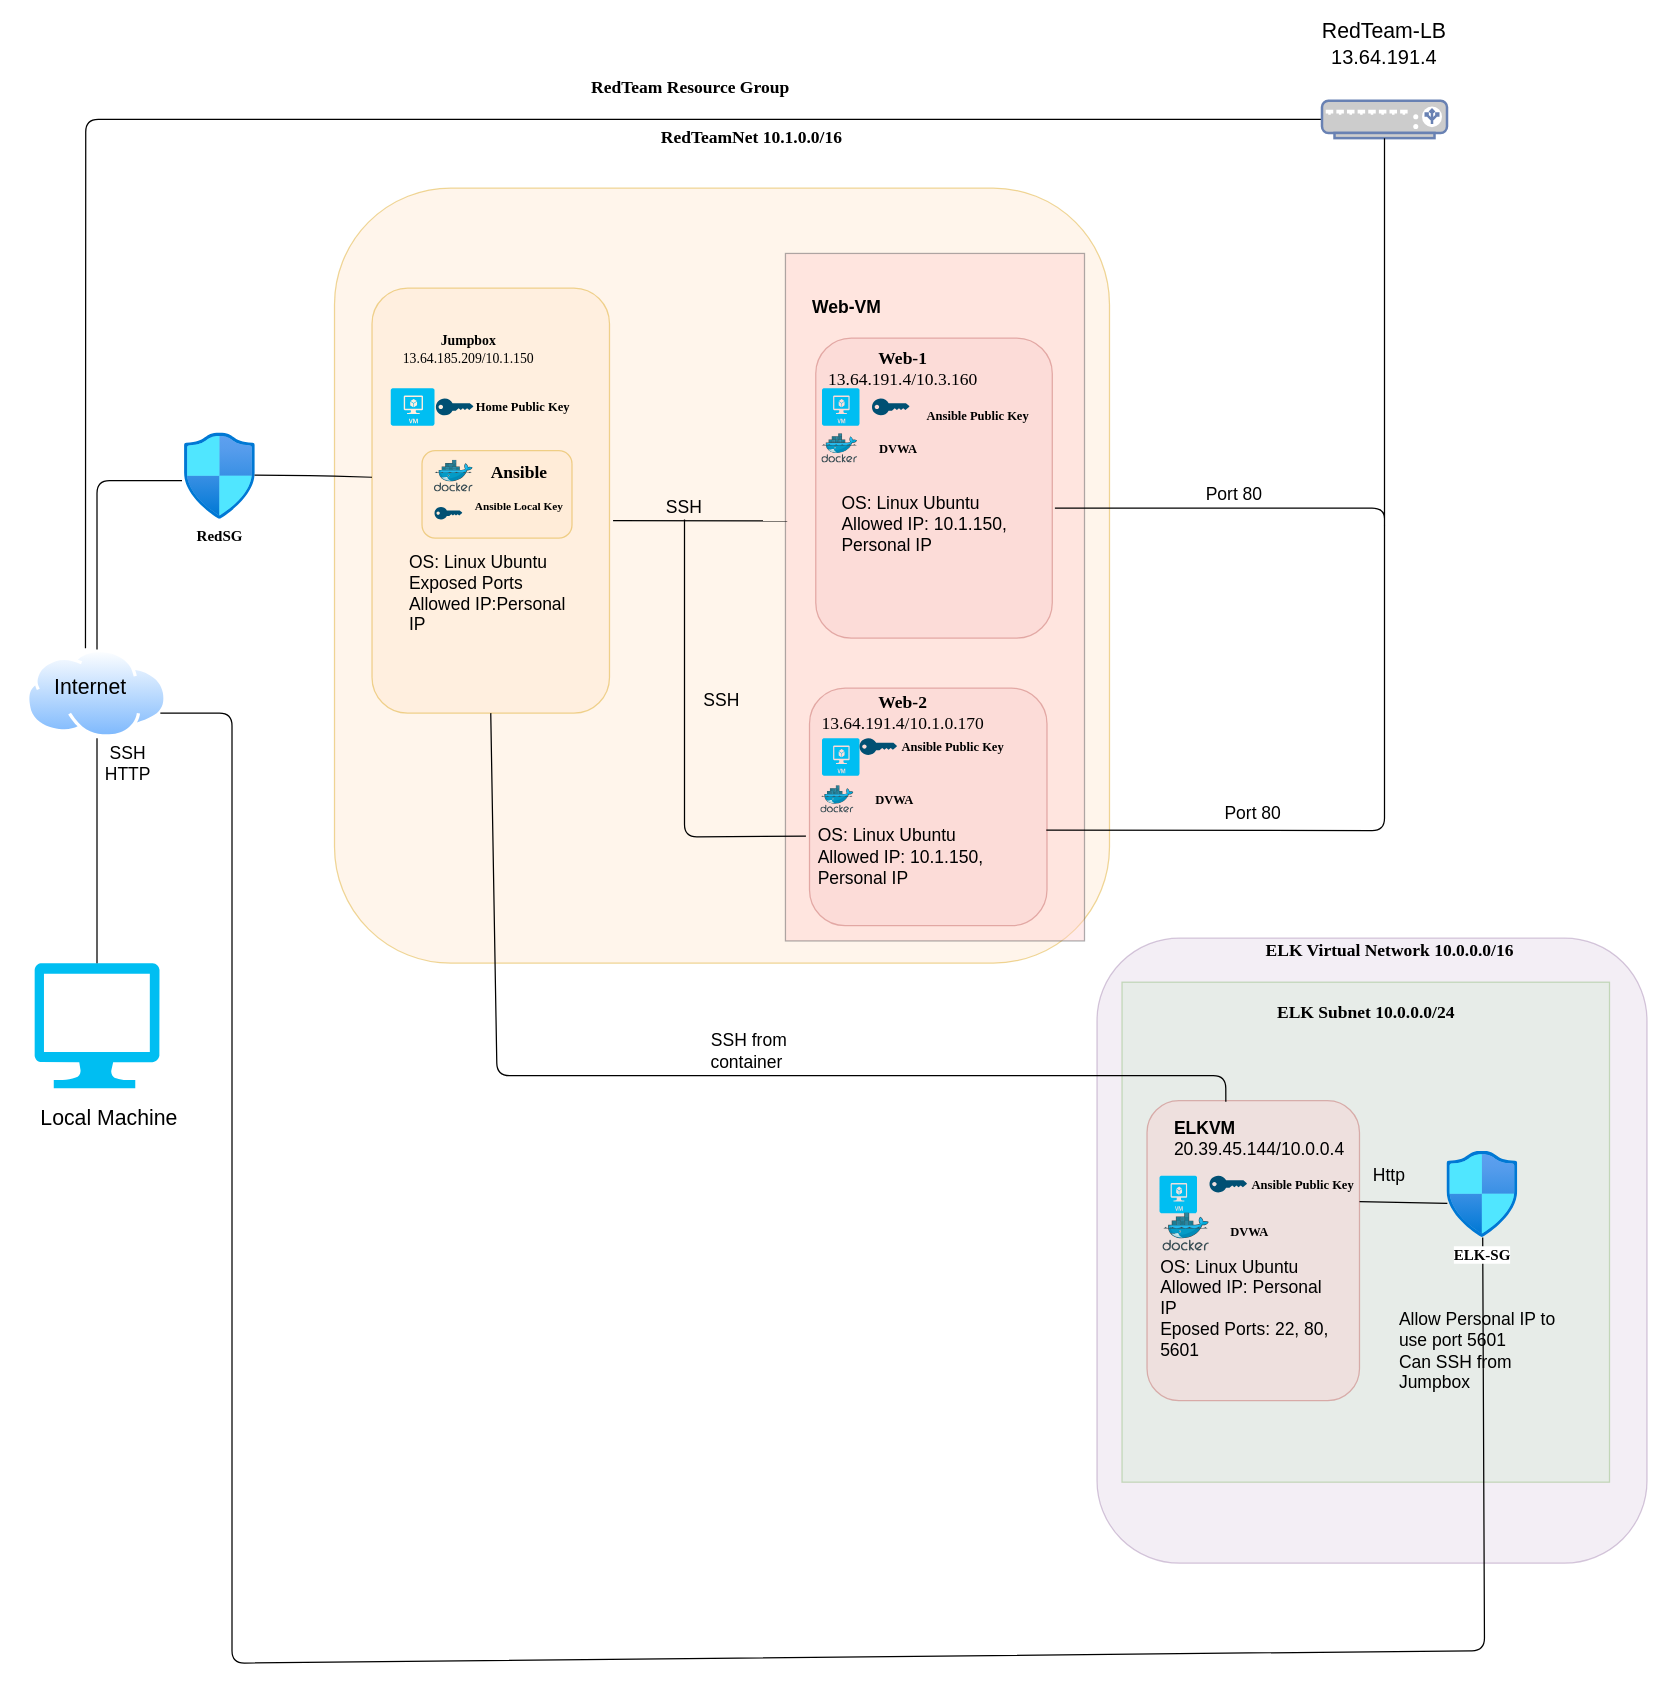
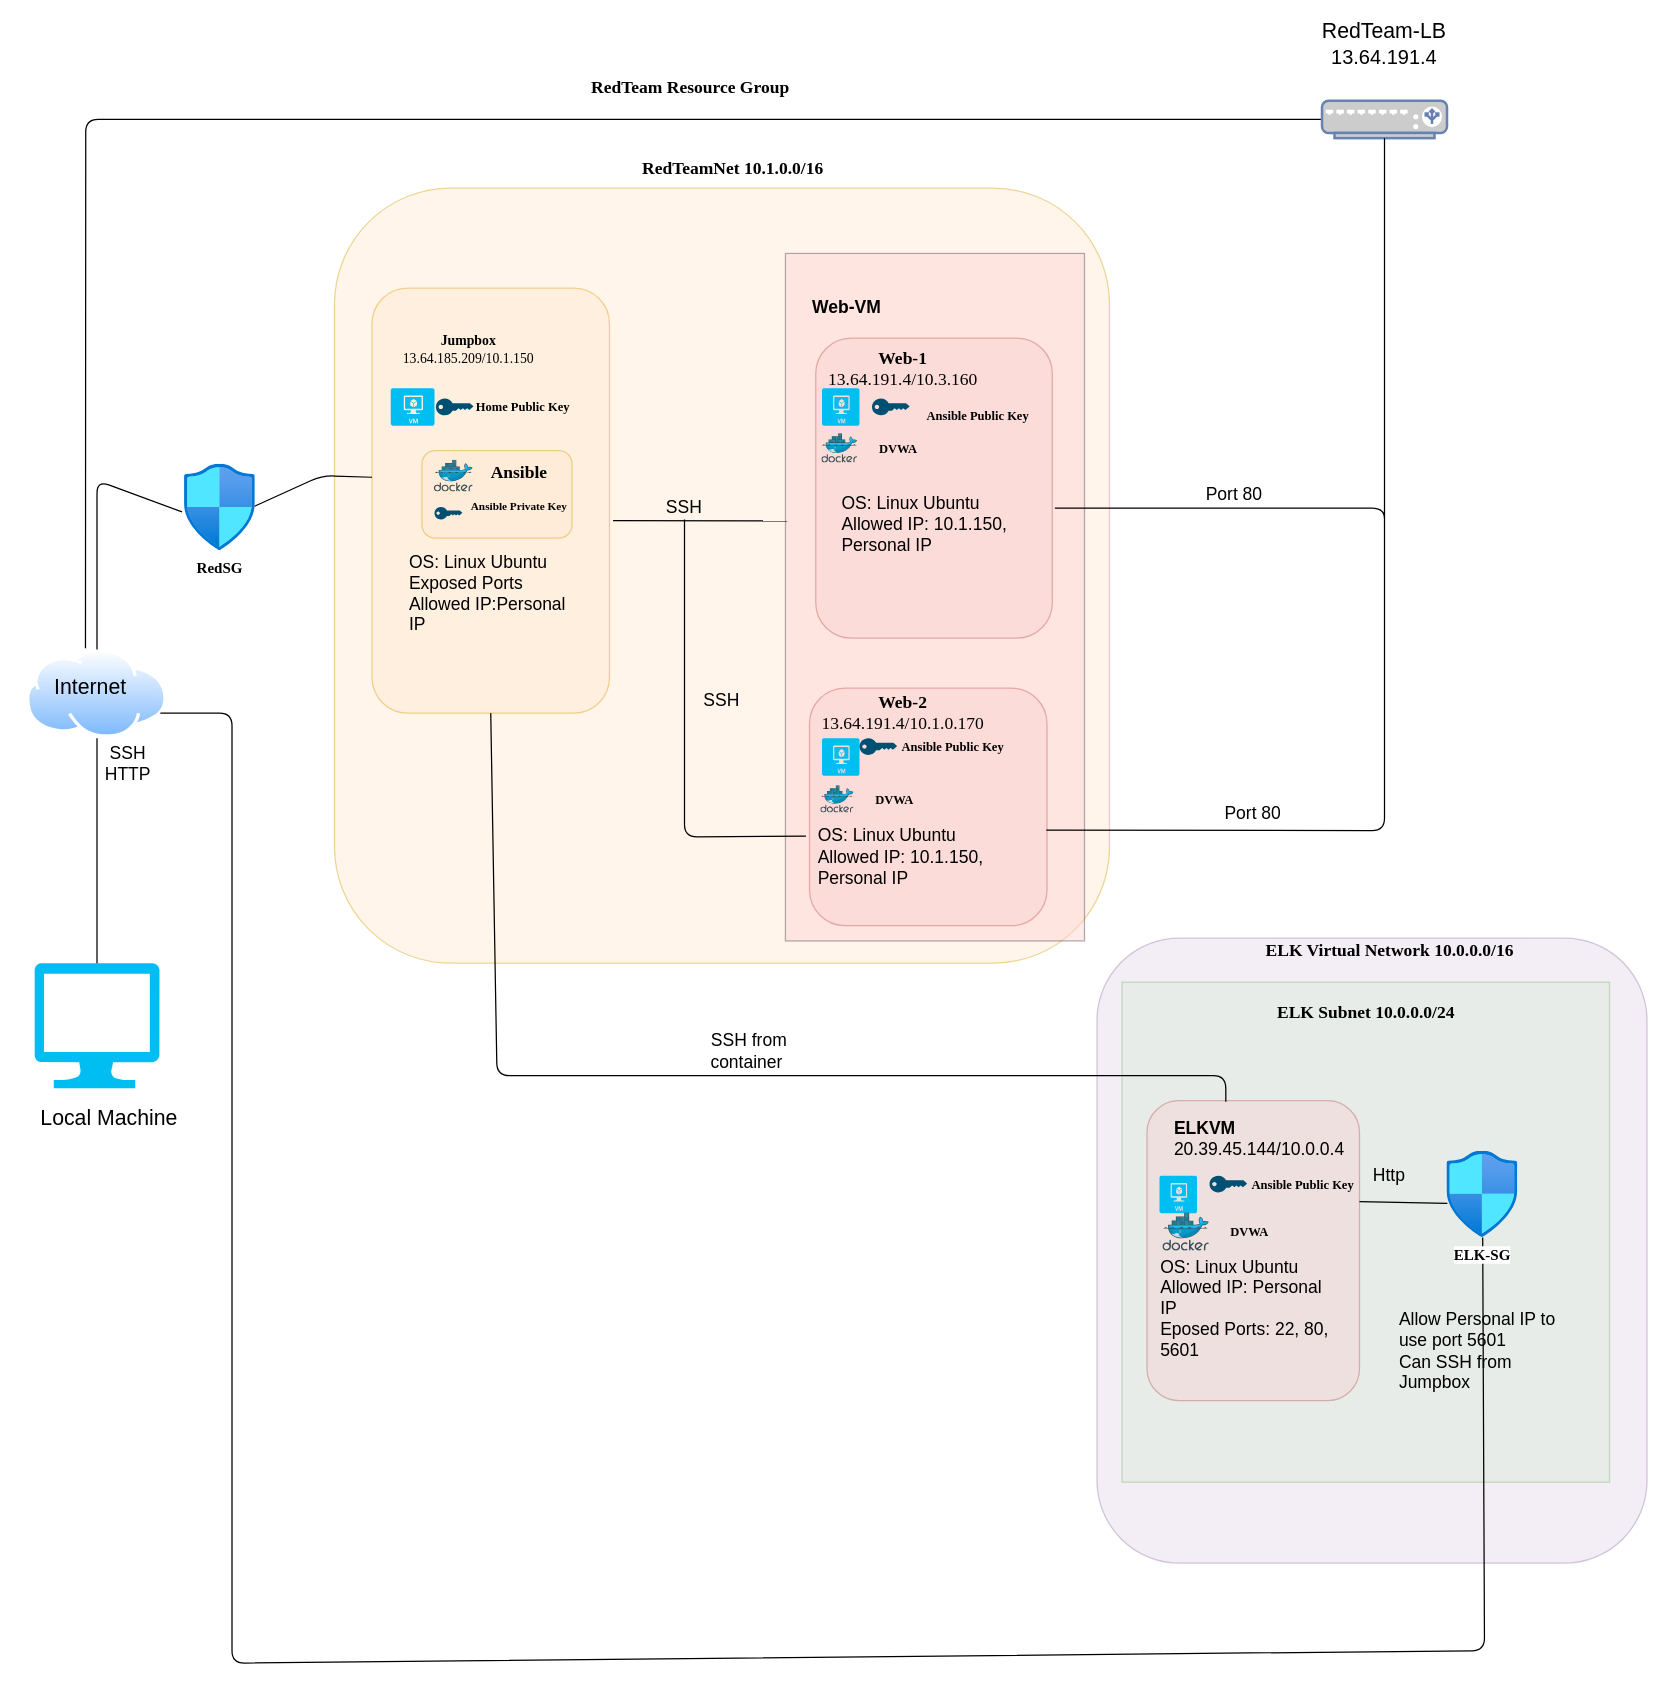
(751, 138) -> (733, 169)
(220, 476) -> (220, 508)
(519, 507) -> (519, 507)
